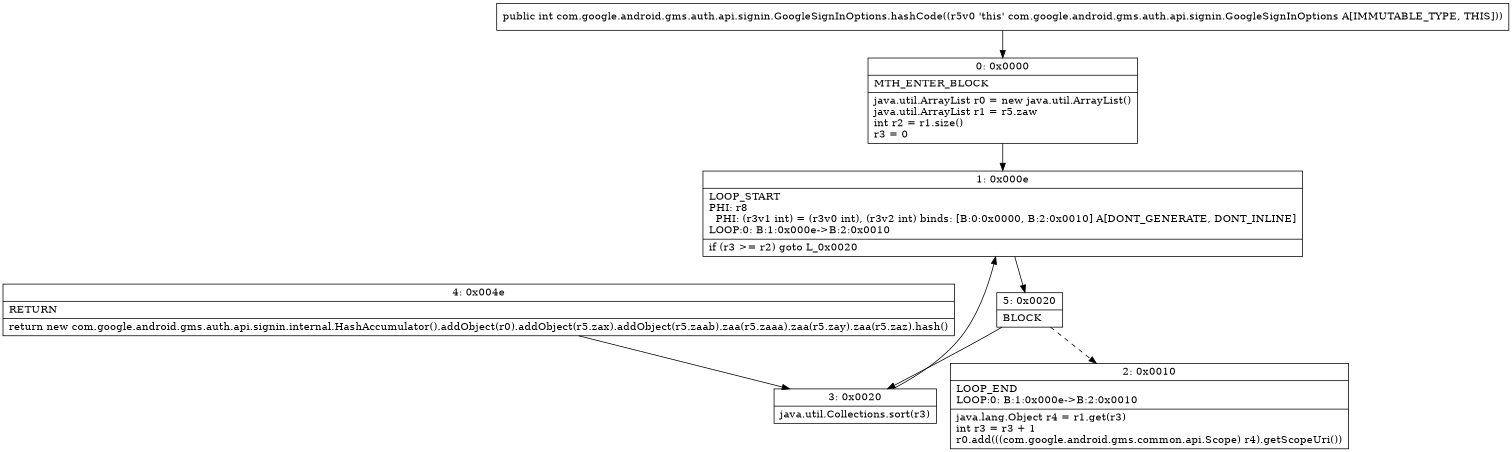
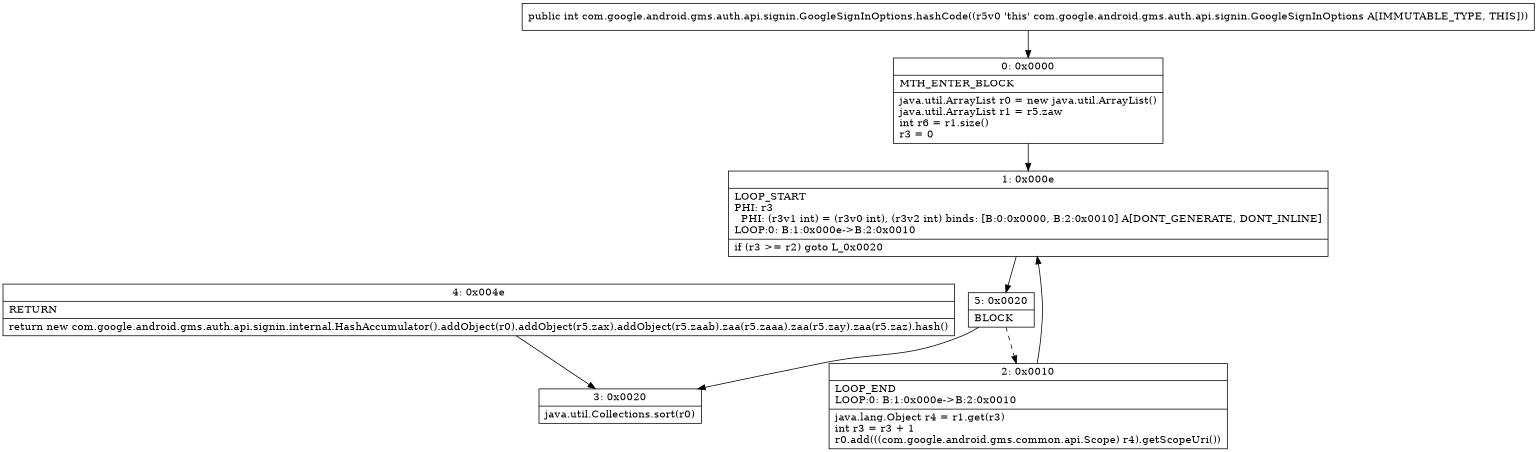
(919, 123) -> (944, 123)
(730, 208) -> (756, 208)
(959, 339) -> (1042, 314)
(855, 414) -> (620, 414)
